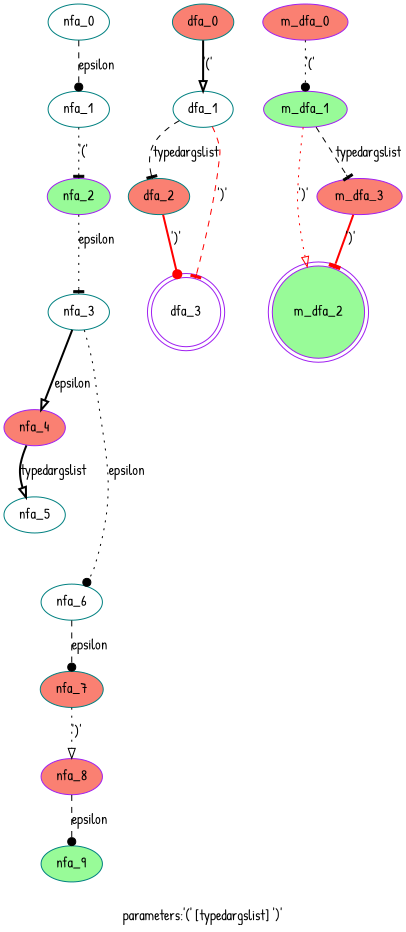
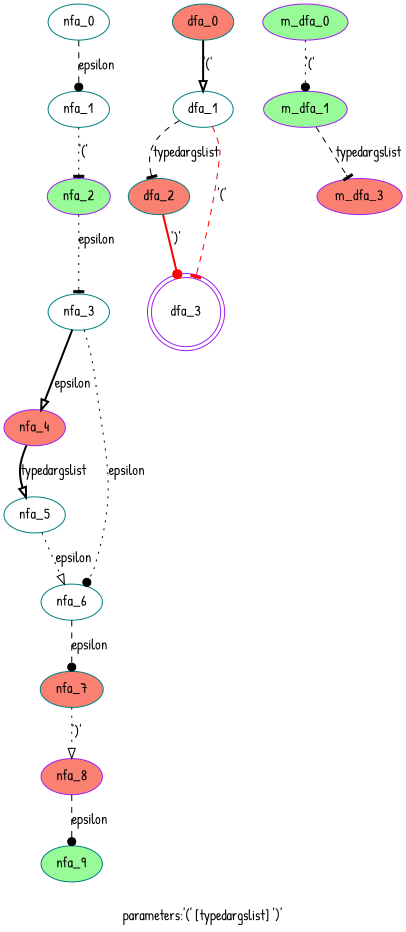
(305, 22) -> (305, 22)
(222, 197) -> (222, 197)
(318, 312) -> none
none -> (51, 554)
